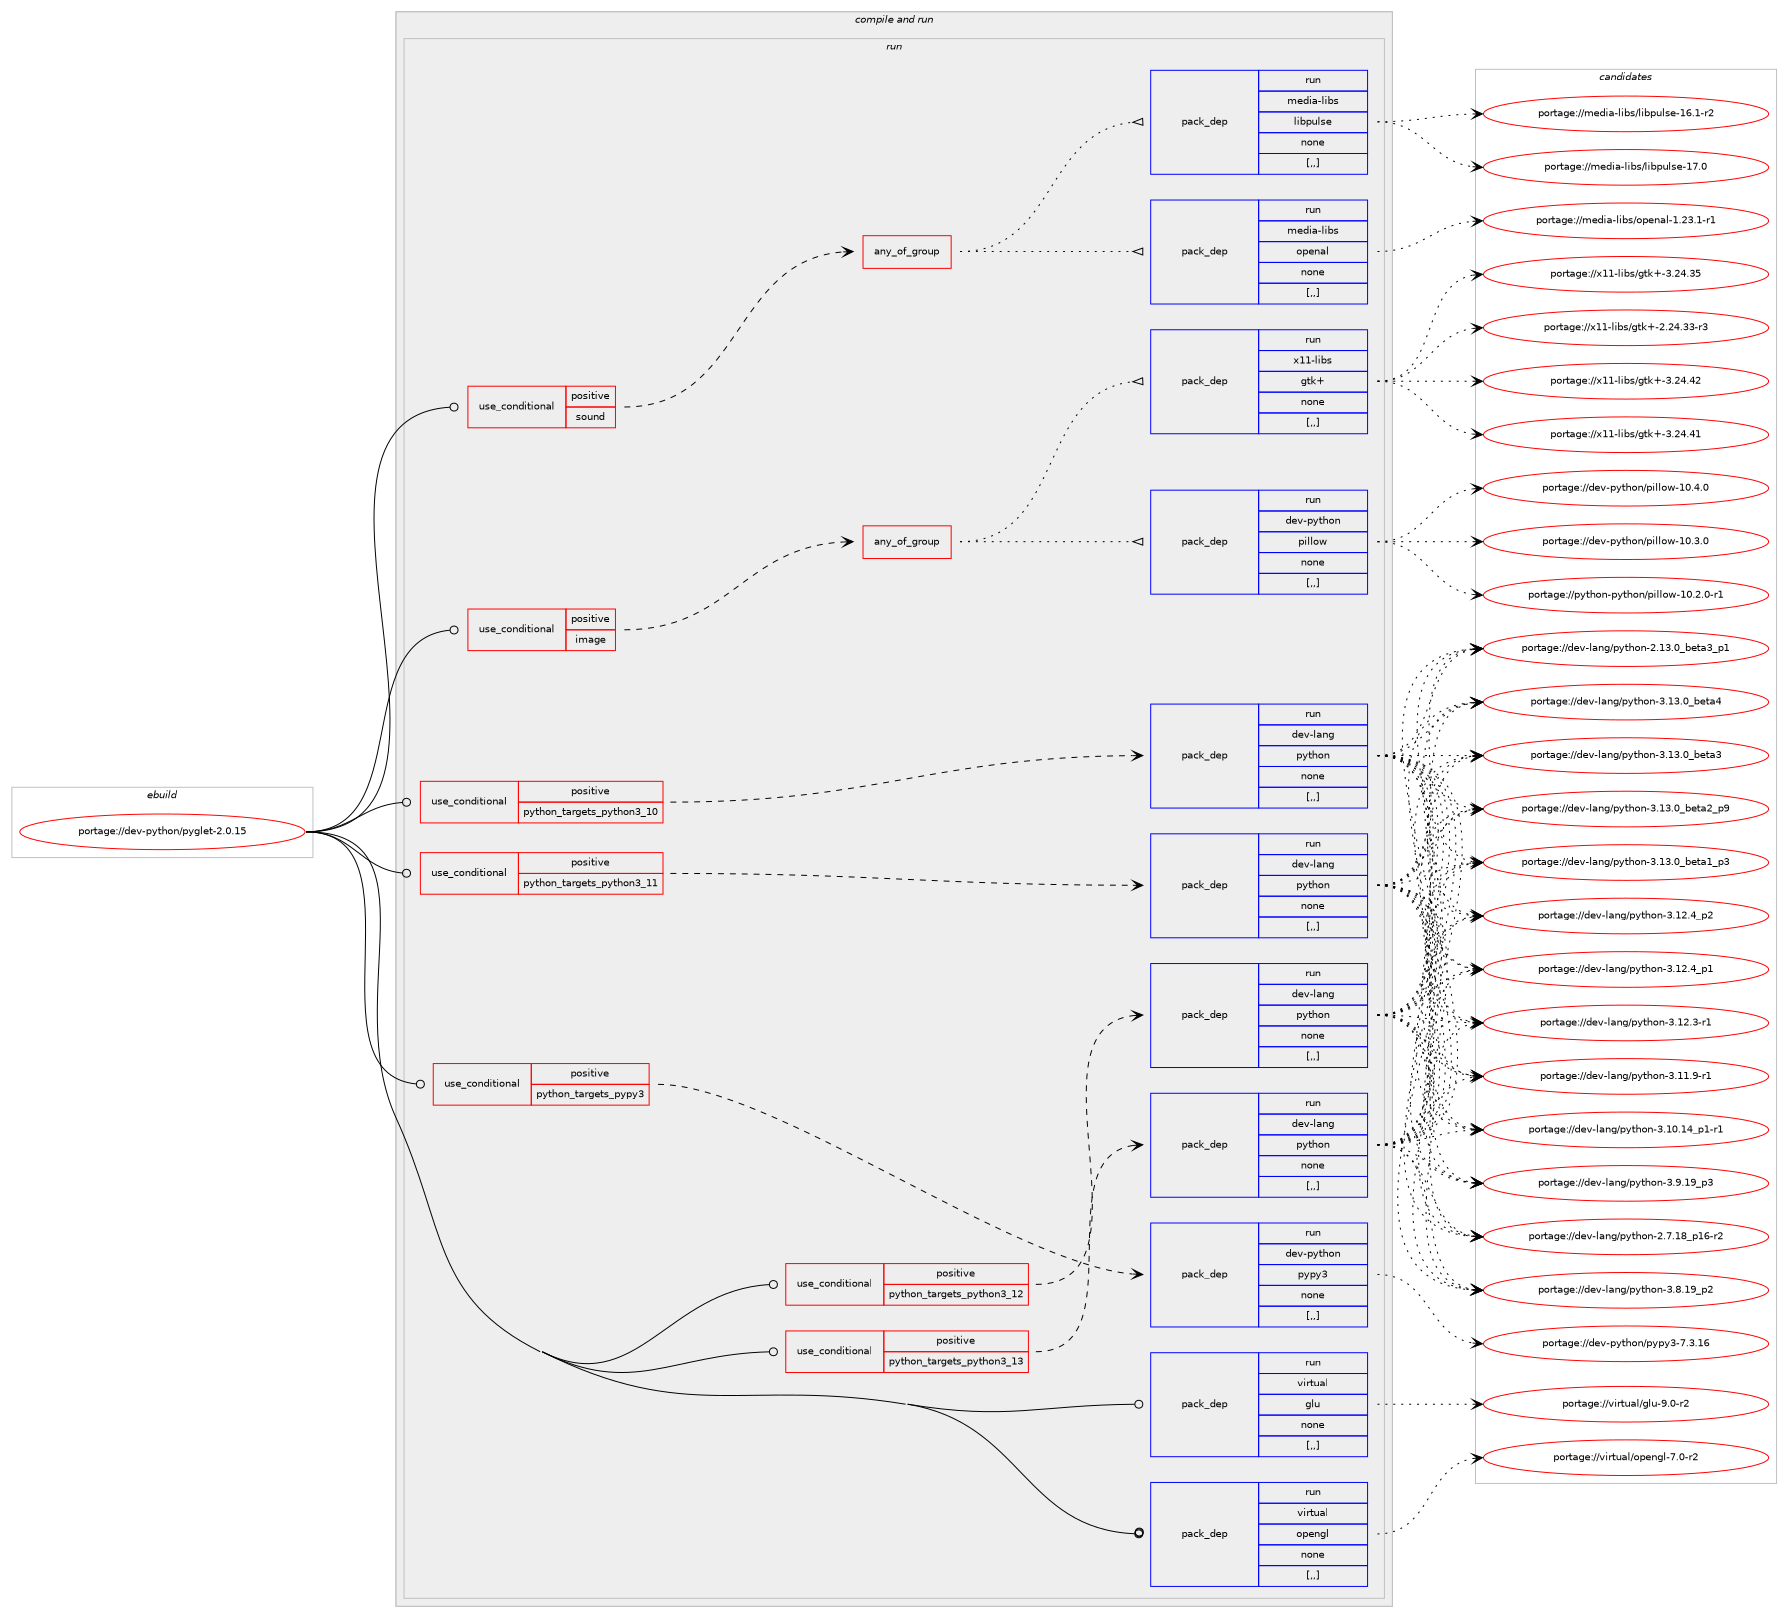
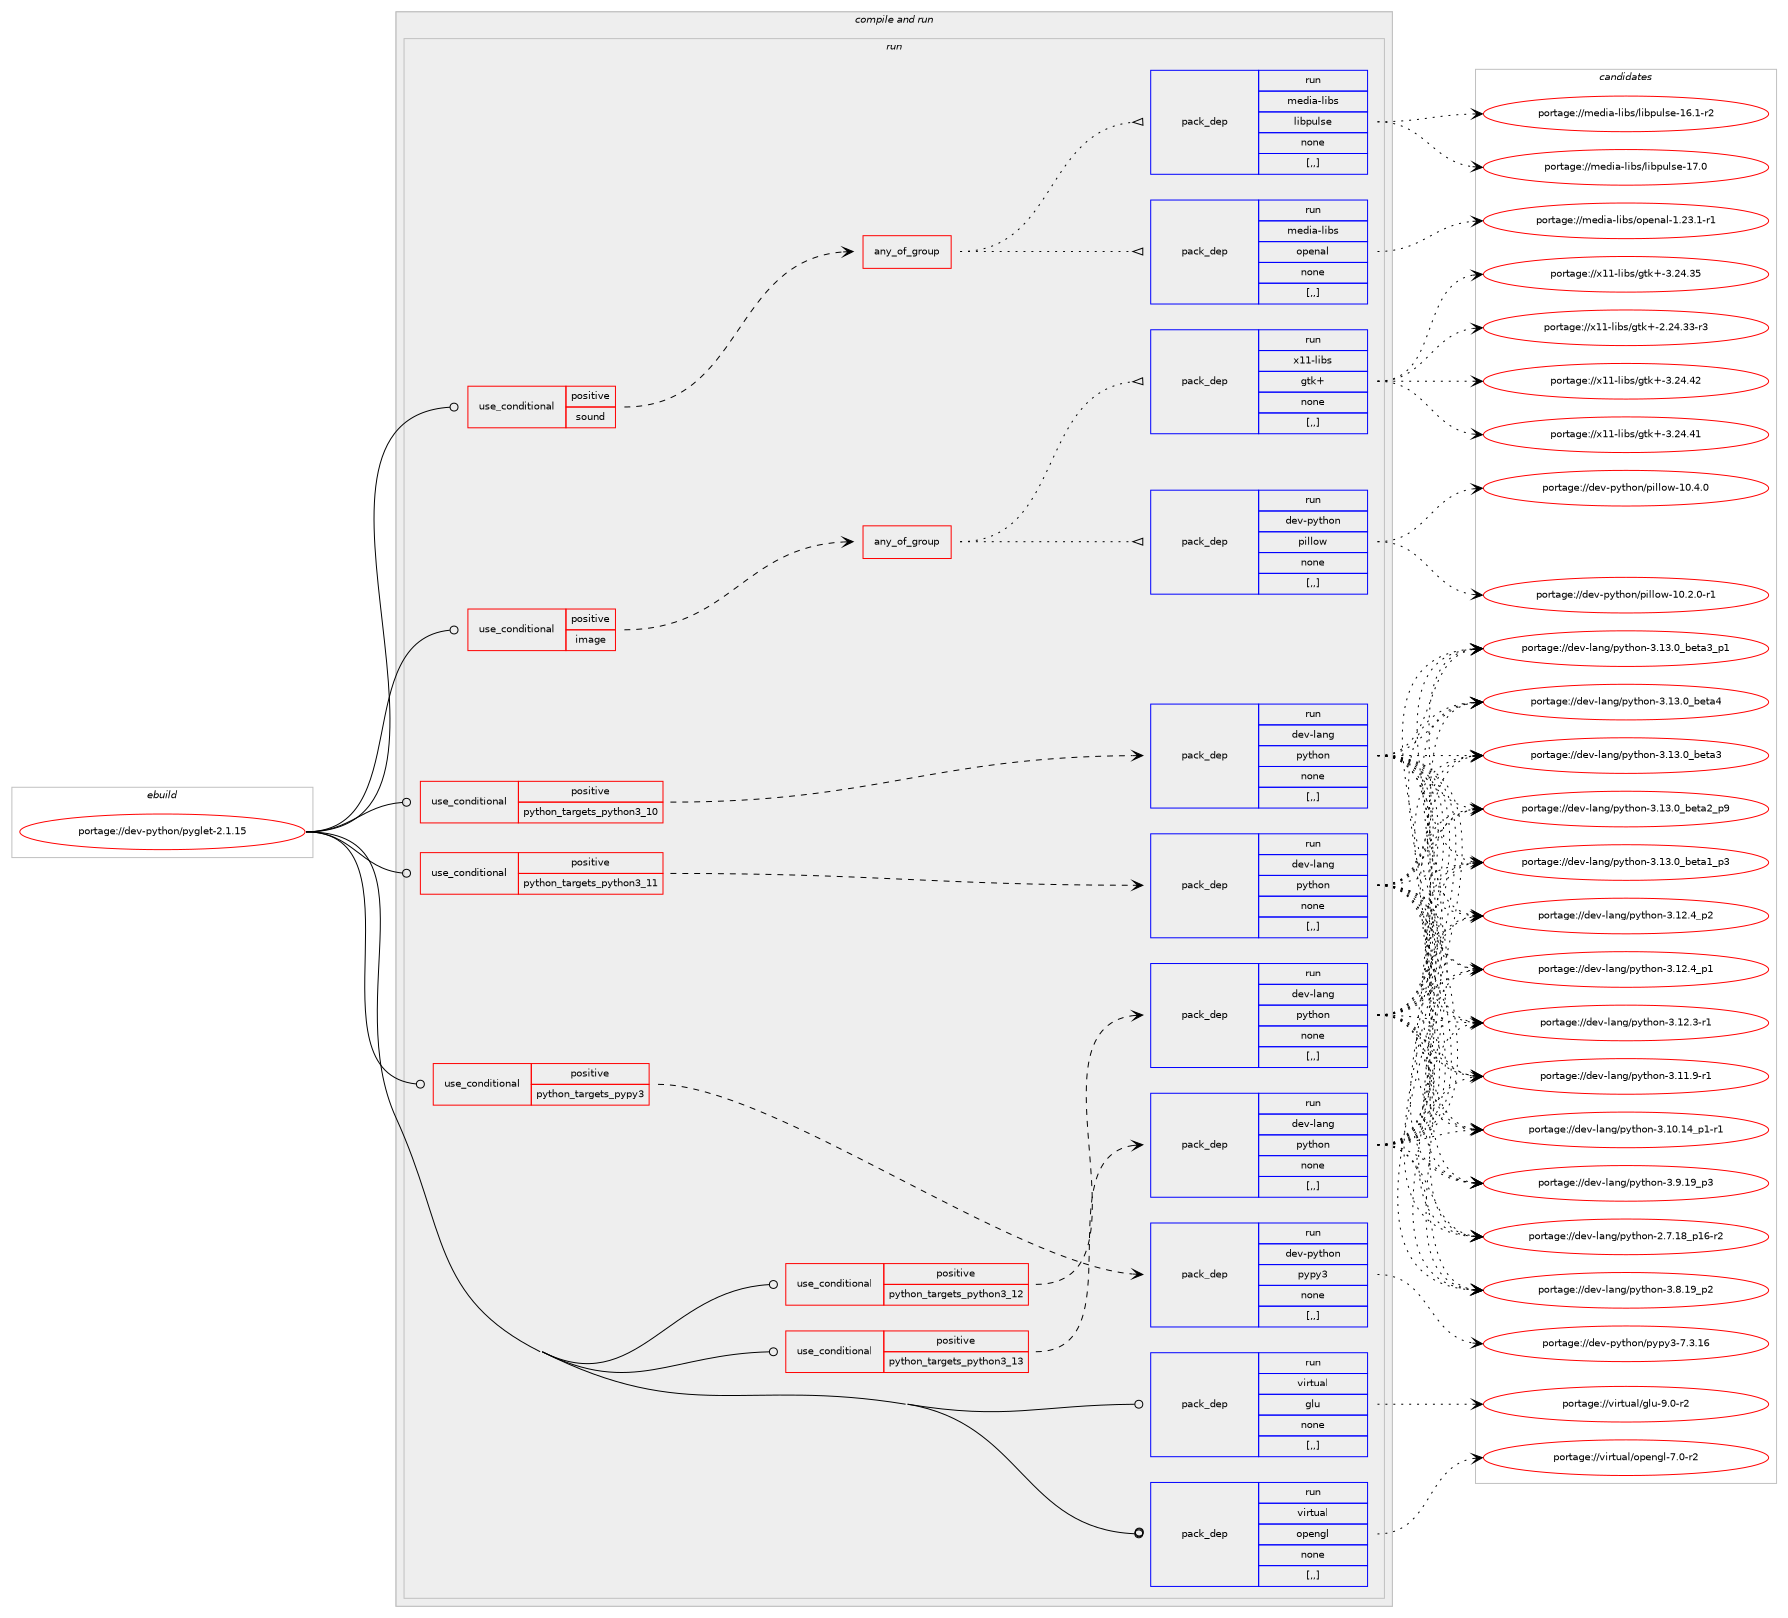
(1626, 542) -> none
(1626, 595) -> (1626, 595)
(1626, 649) -> (1626, 649)
(162, 832) -> (162, 832)
